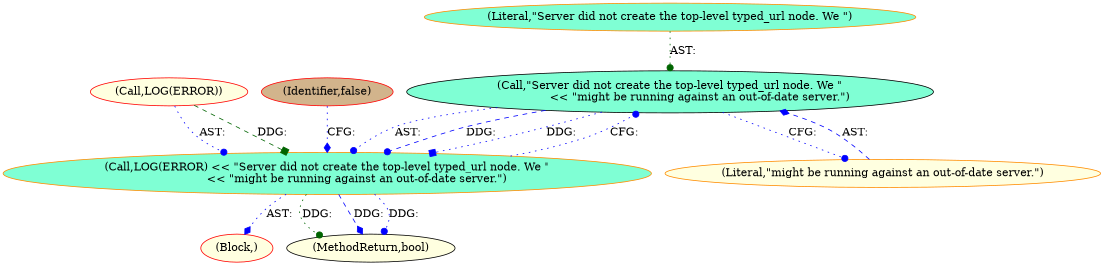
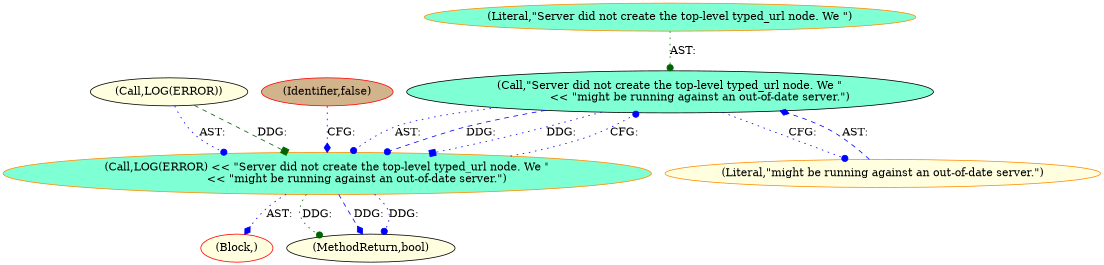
(169, 92) -> (169, 92)
